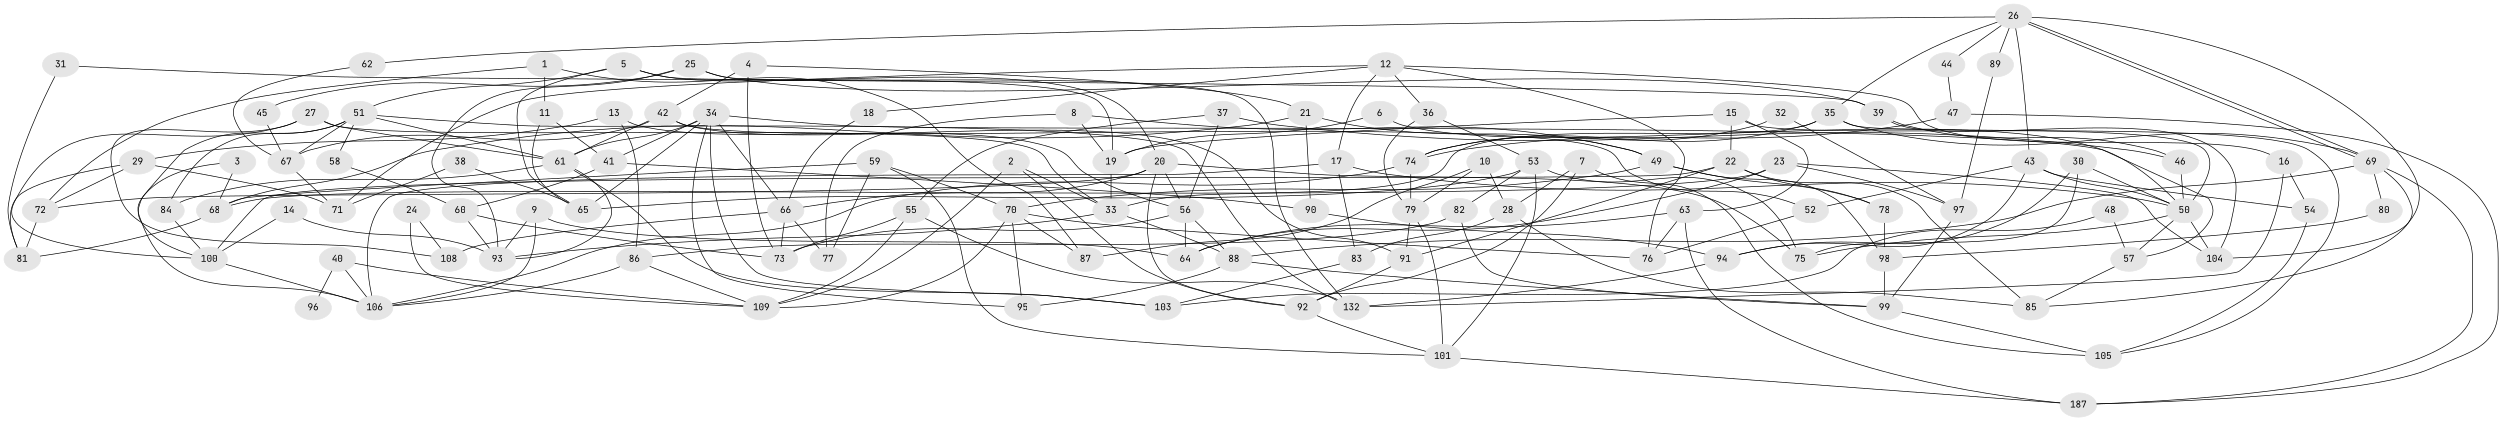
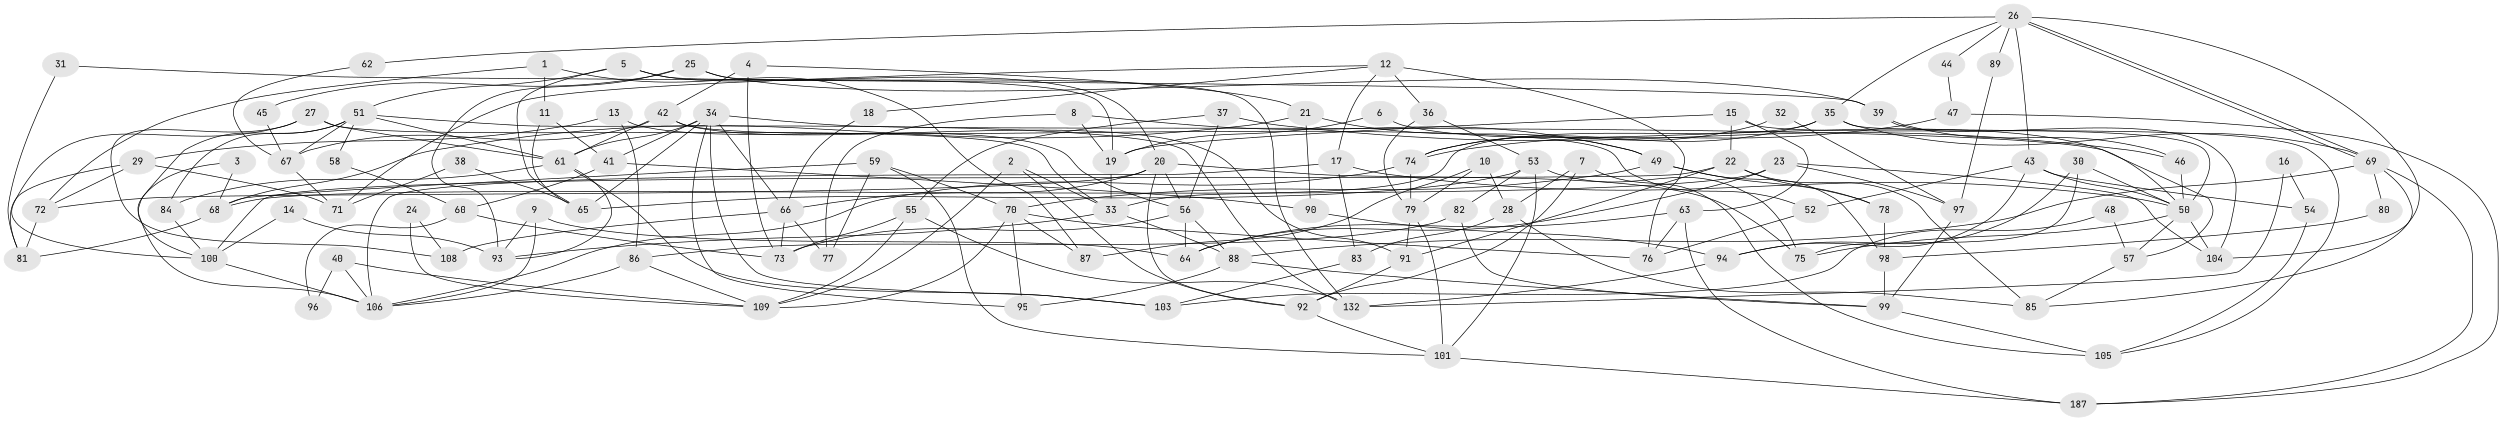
(1844, 91) -> none
(479, 235) -> (352, 225)
